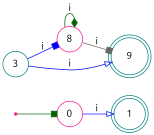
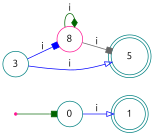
(130, 56) -> (130, 56)
(70, 114) -> (70, 114)
